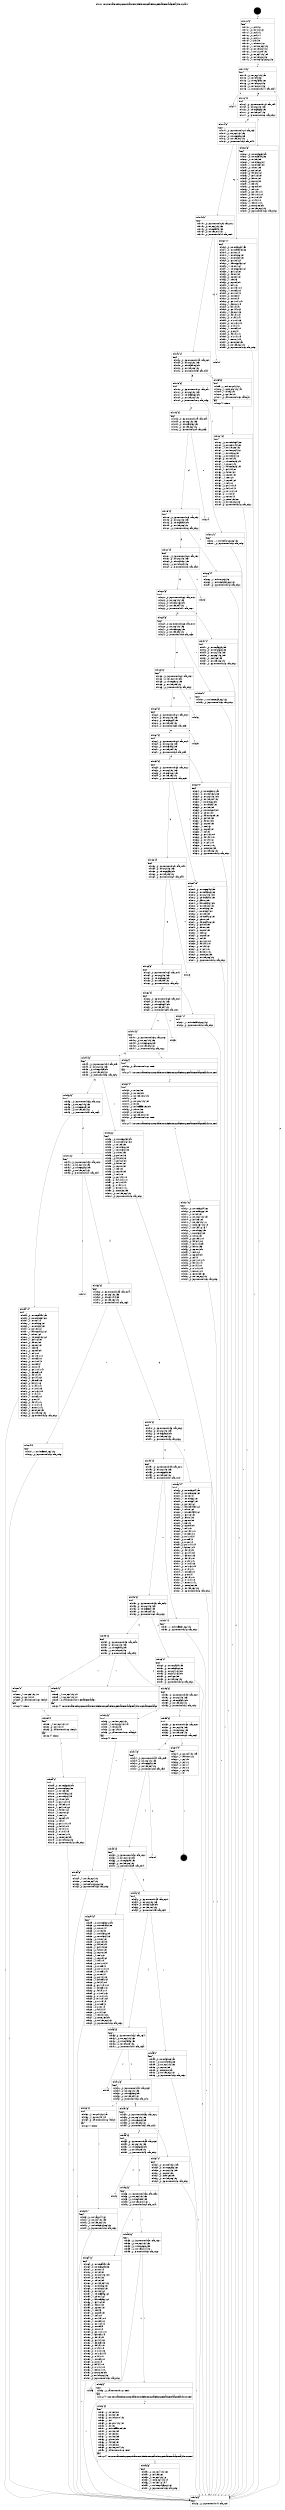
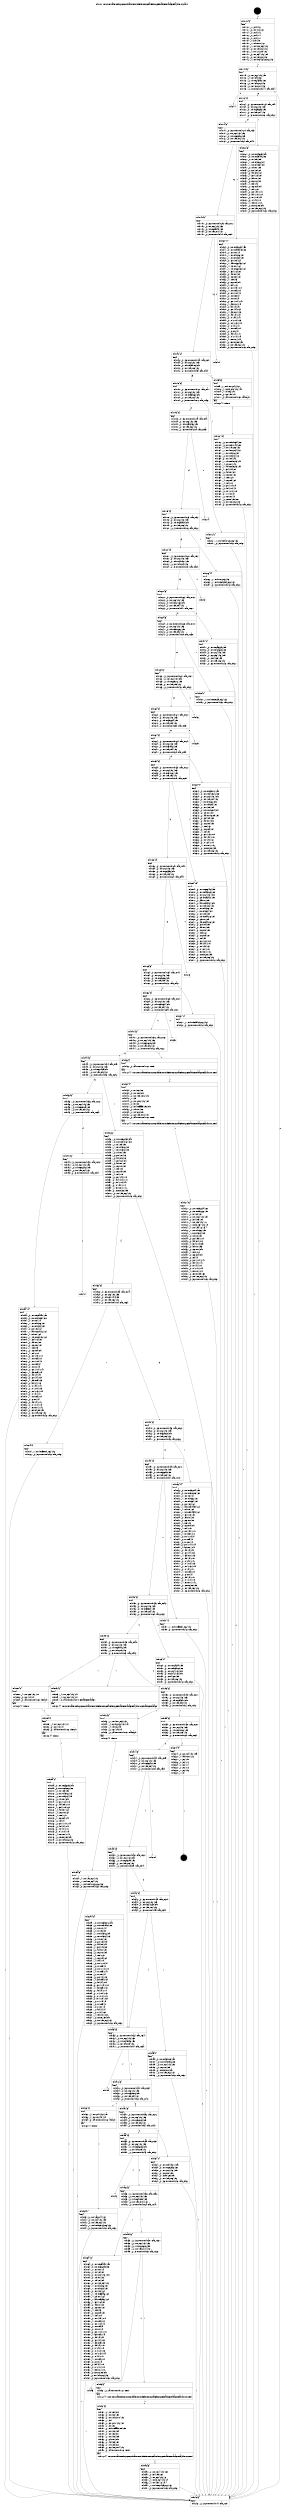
(97, 1229) -> (116, 1241)
(120, 1891) -> (127, 1948)
(108, 2476) -> (188, 2491)
